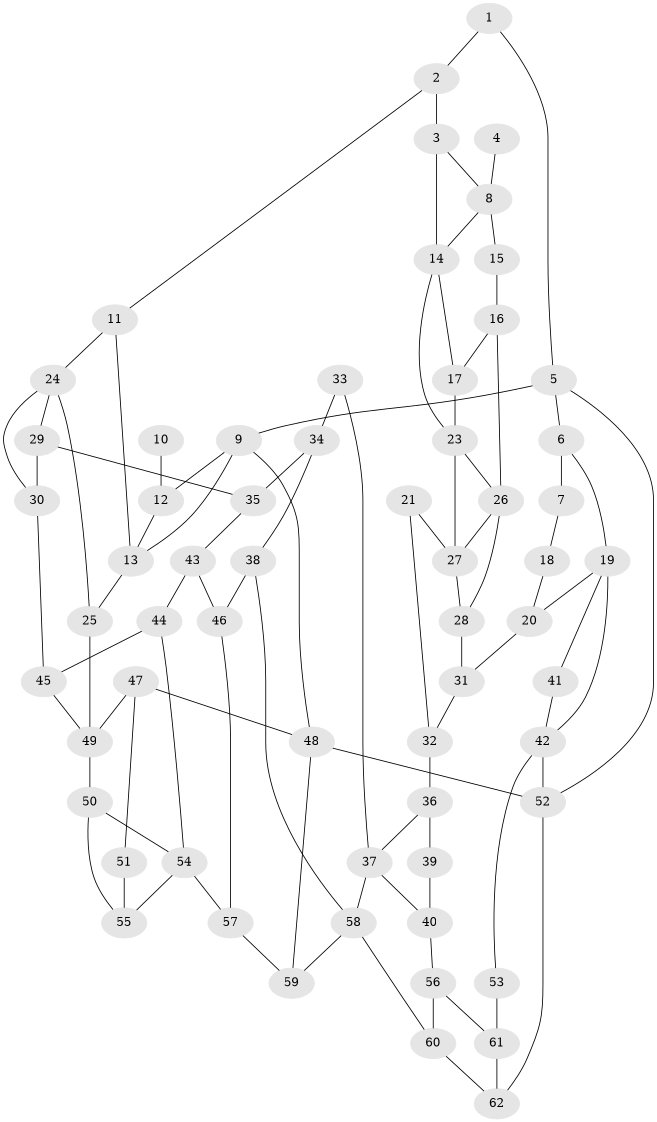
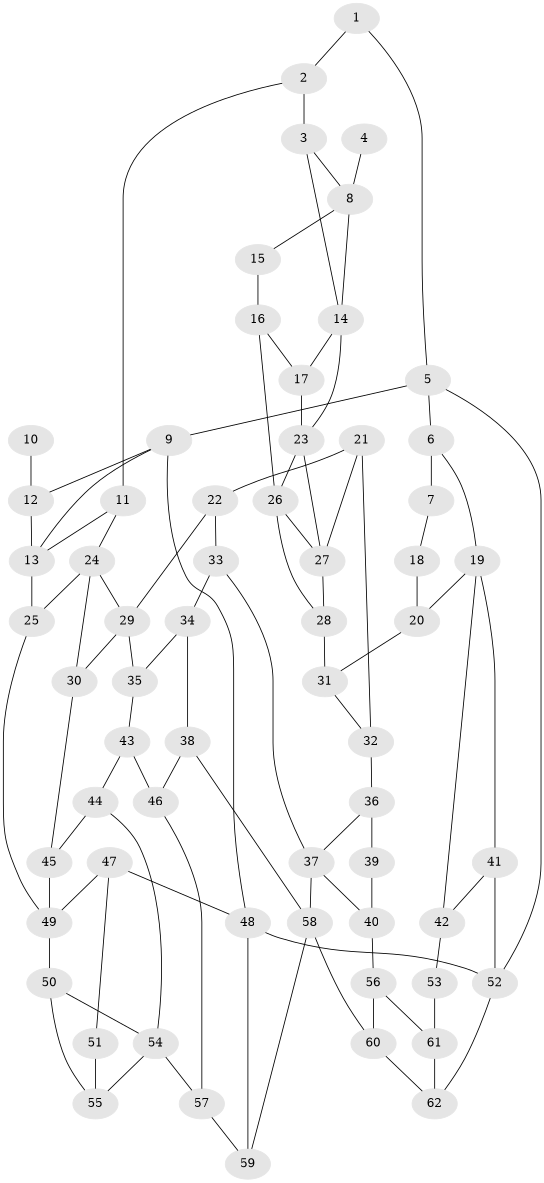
none -> (215, 501)
(543, 772) -> (495, 923)
